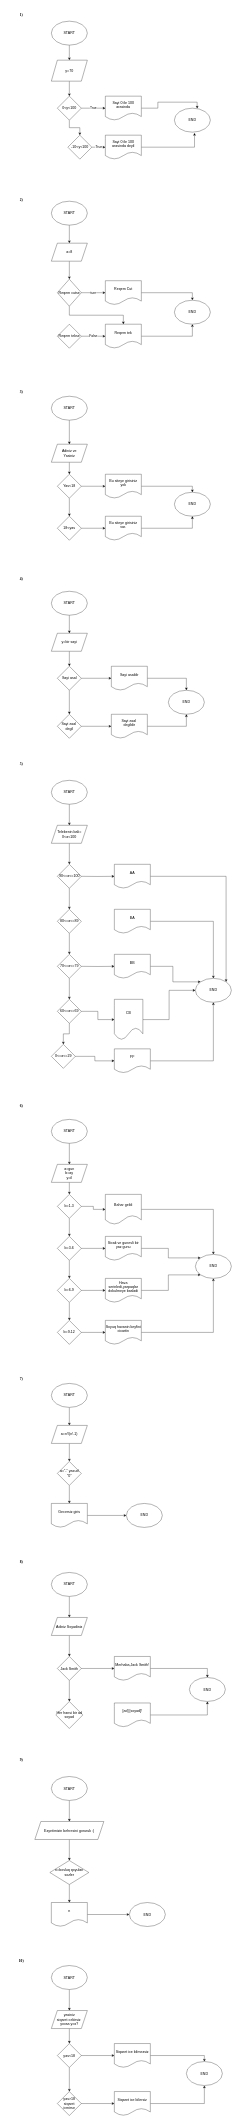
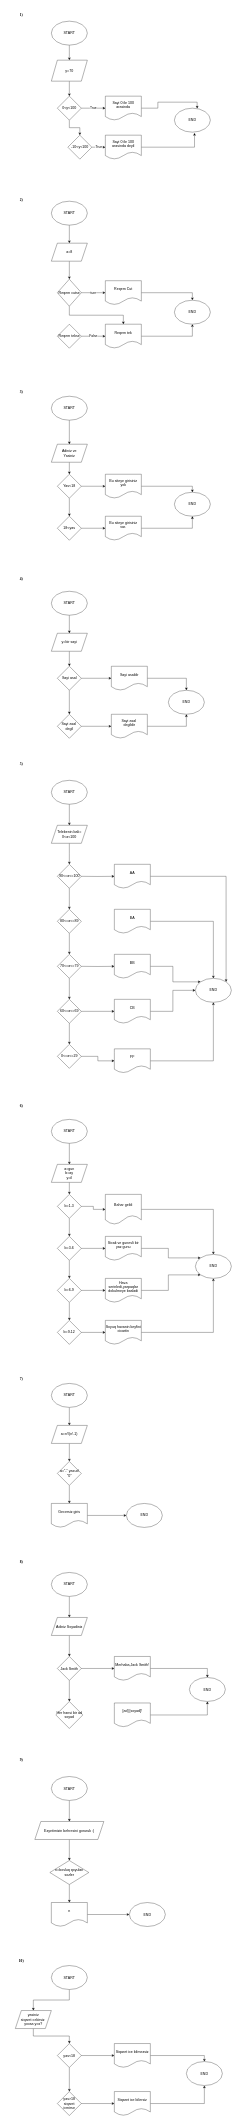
(128, 1019) -> (132, 1011)
(63, 1056) -> (69, 1056)
(69, 2019) -> (33, 2019)
